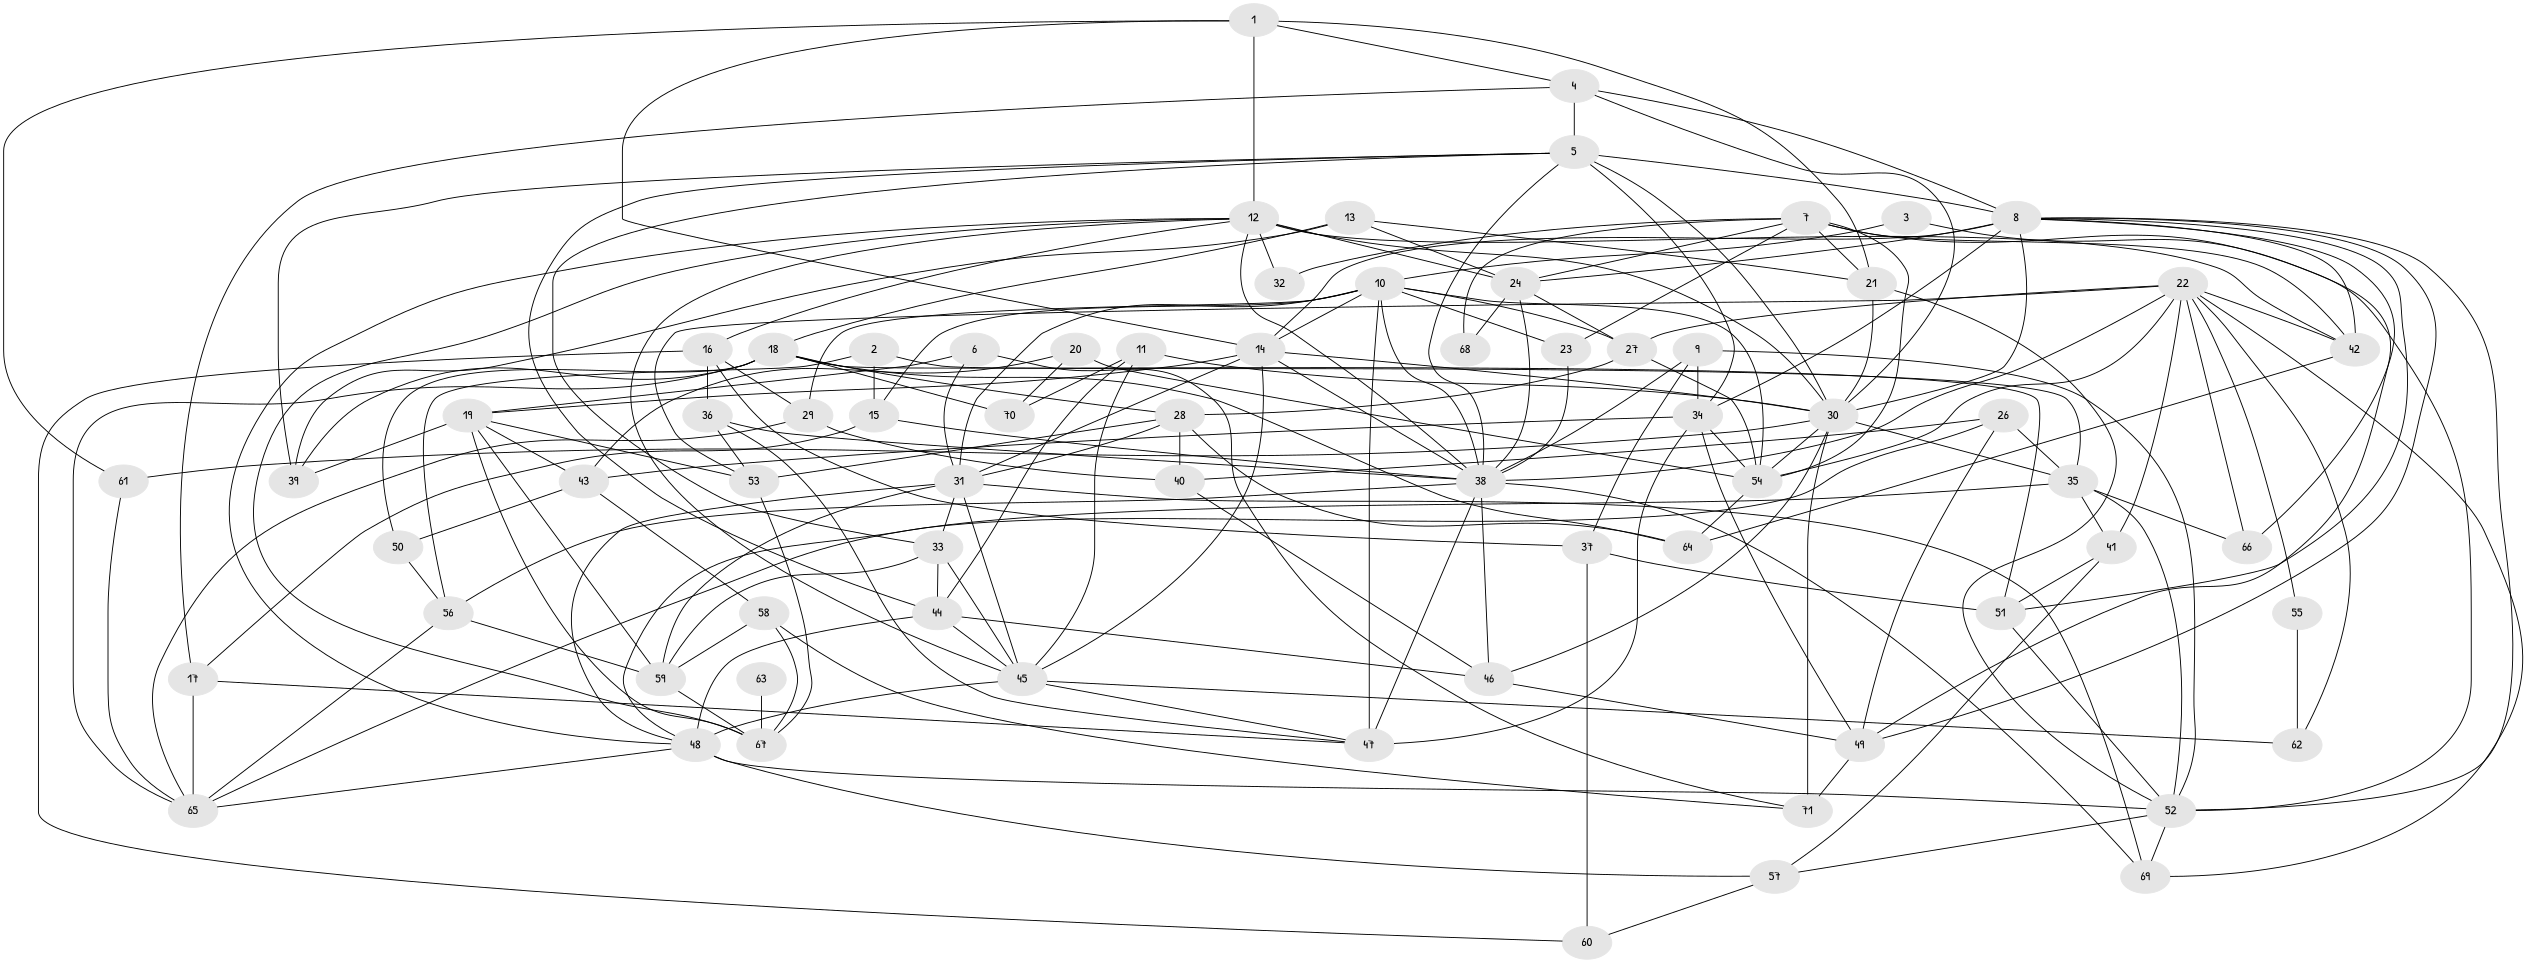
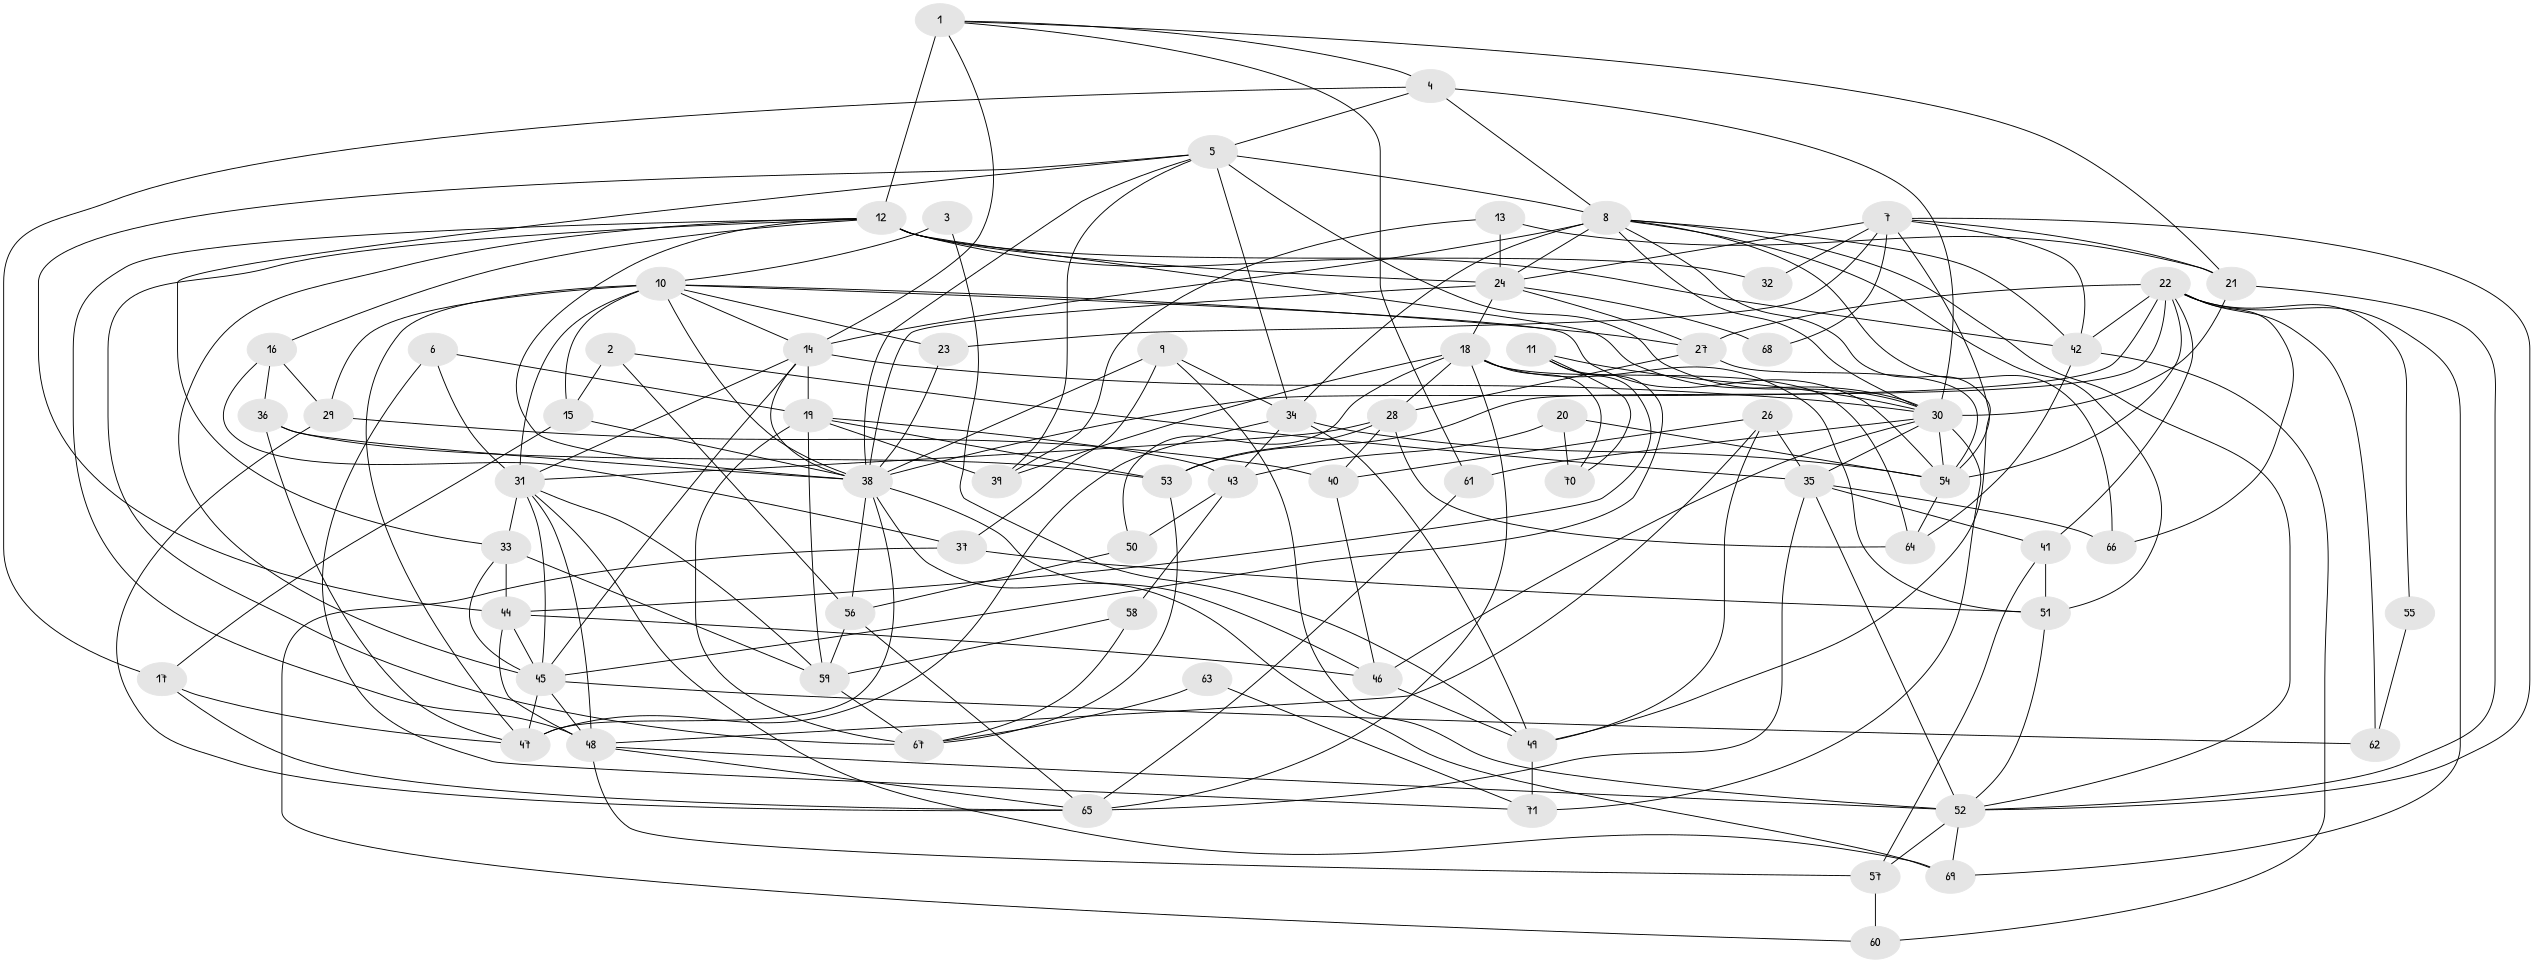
(1060, 278) -> (1483, 317)
(1270, 760) -> (1370, 745)
(281, 868) -> (2325, 718)
